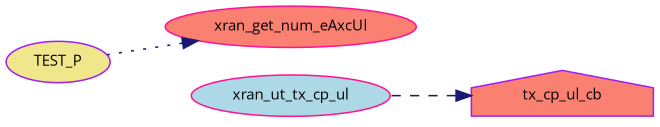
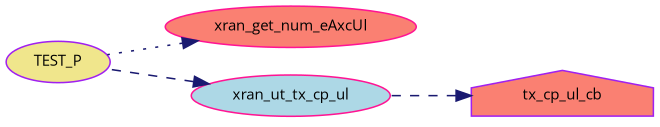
none -> (151, 75)
